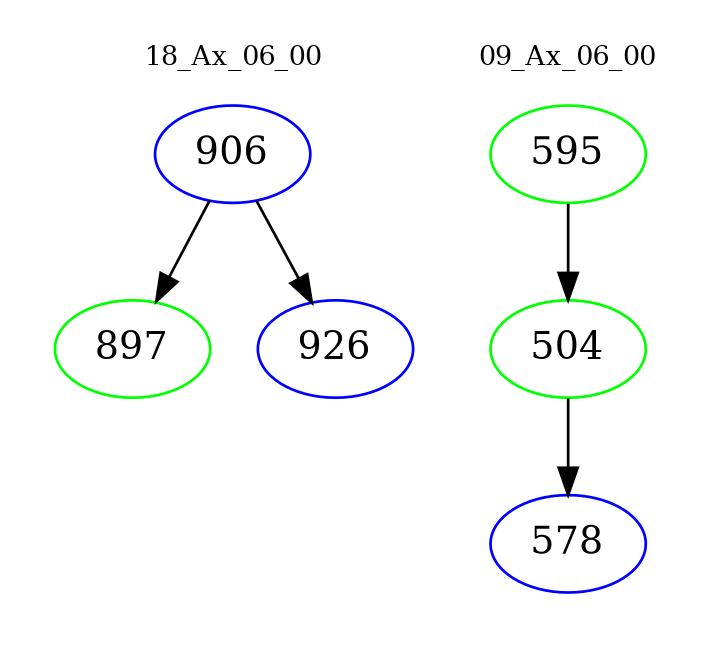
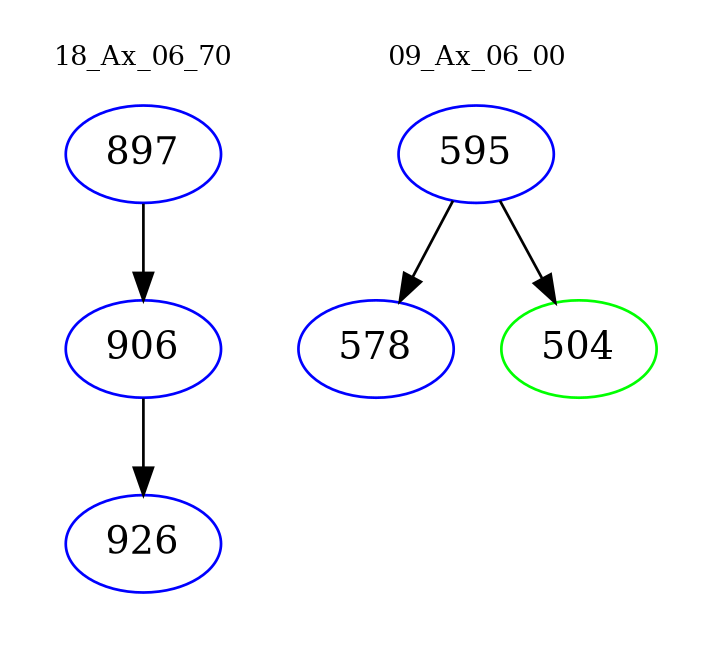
(234, 58) -> (143, 58)
(568, 154) -> (476, 154)
(189, 239) -> (143, 238)
(133, 349) -> (143, 154)
(568, 433) -> (433, 239)
